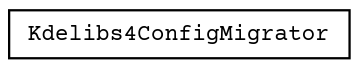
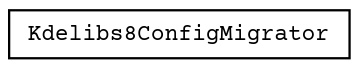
(179, 34) -> (179, 34)
